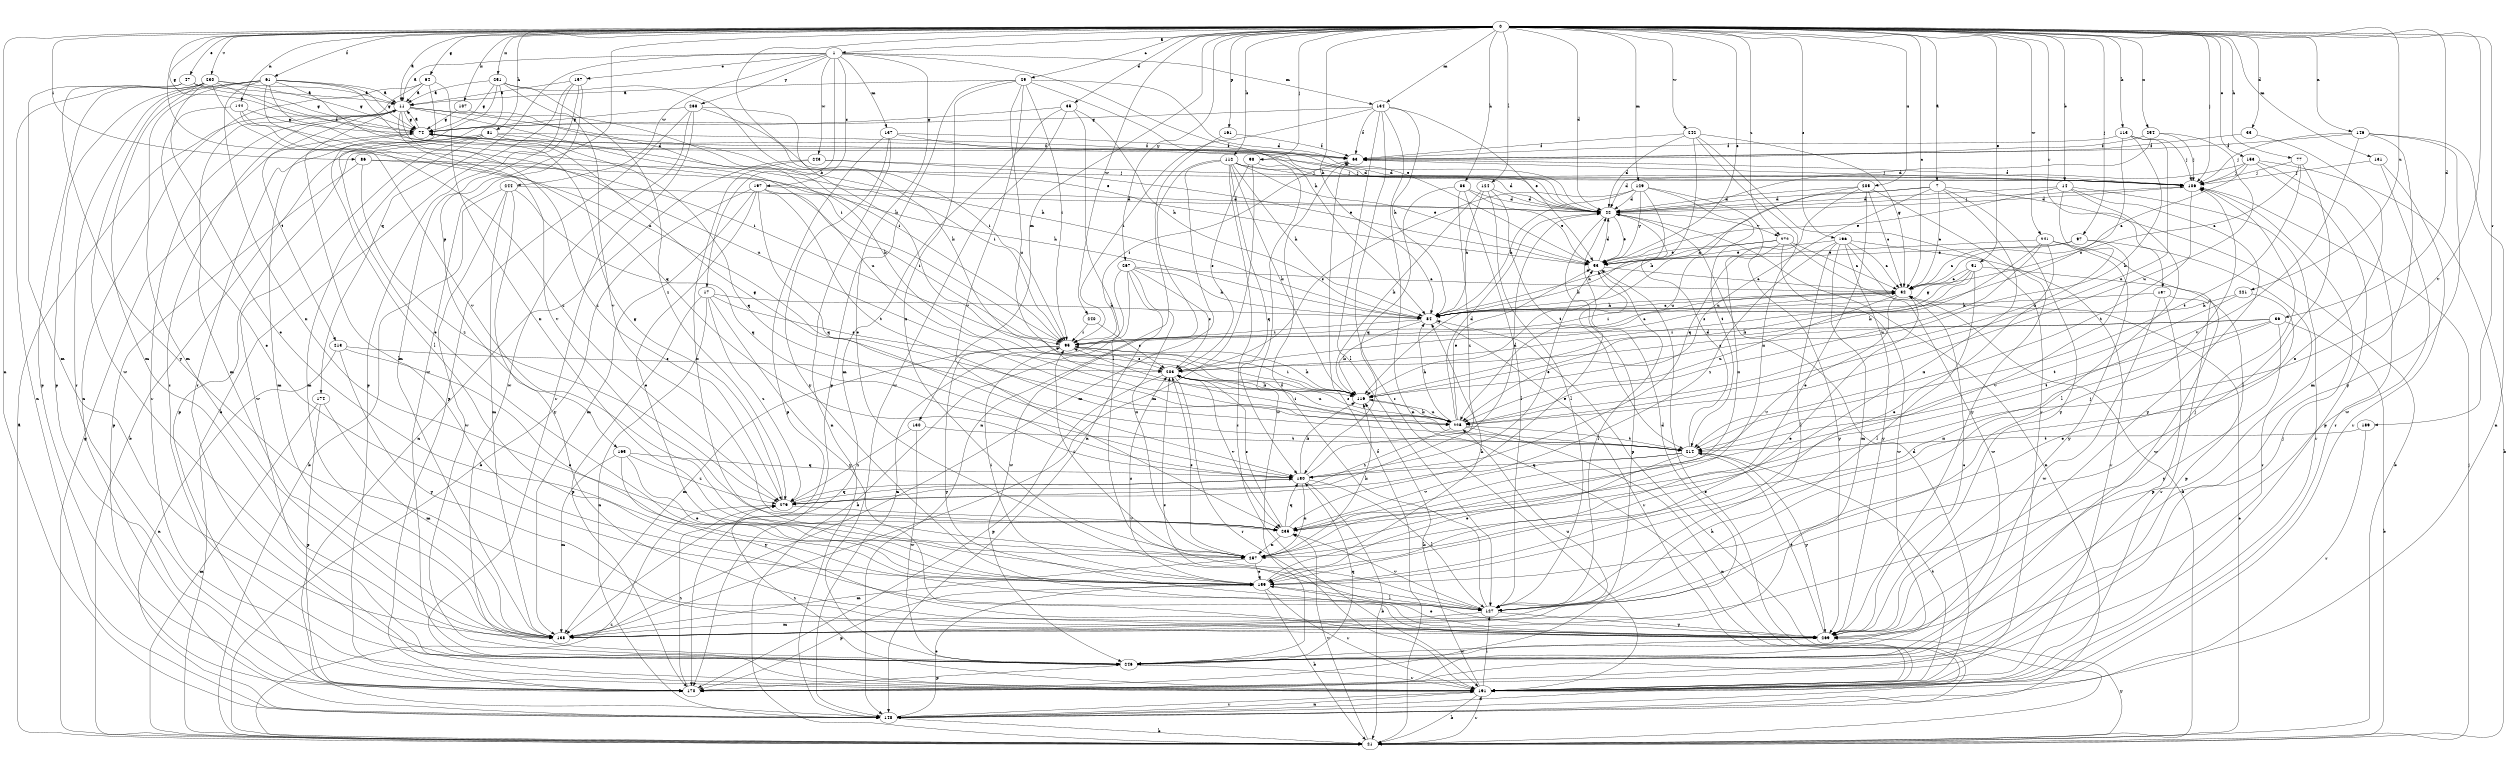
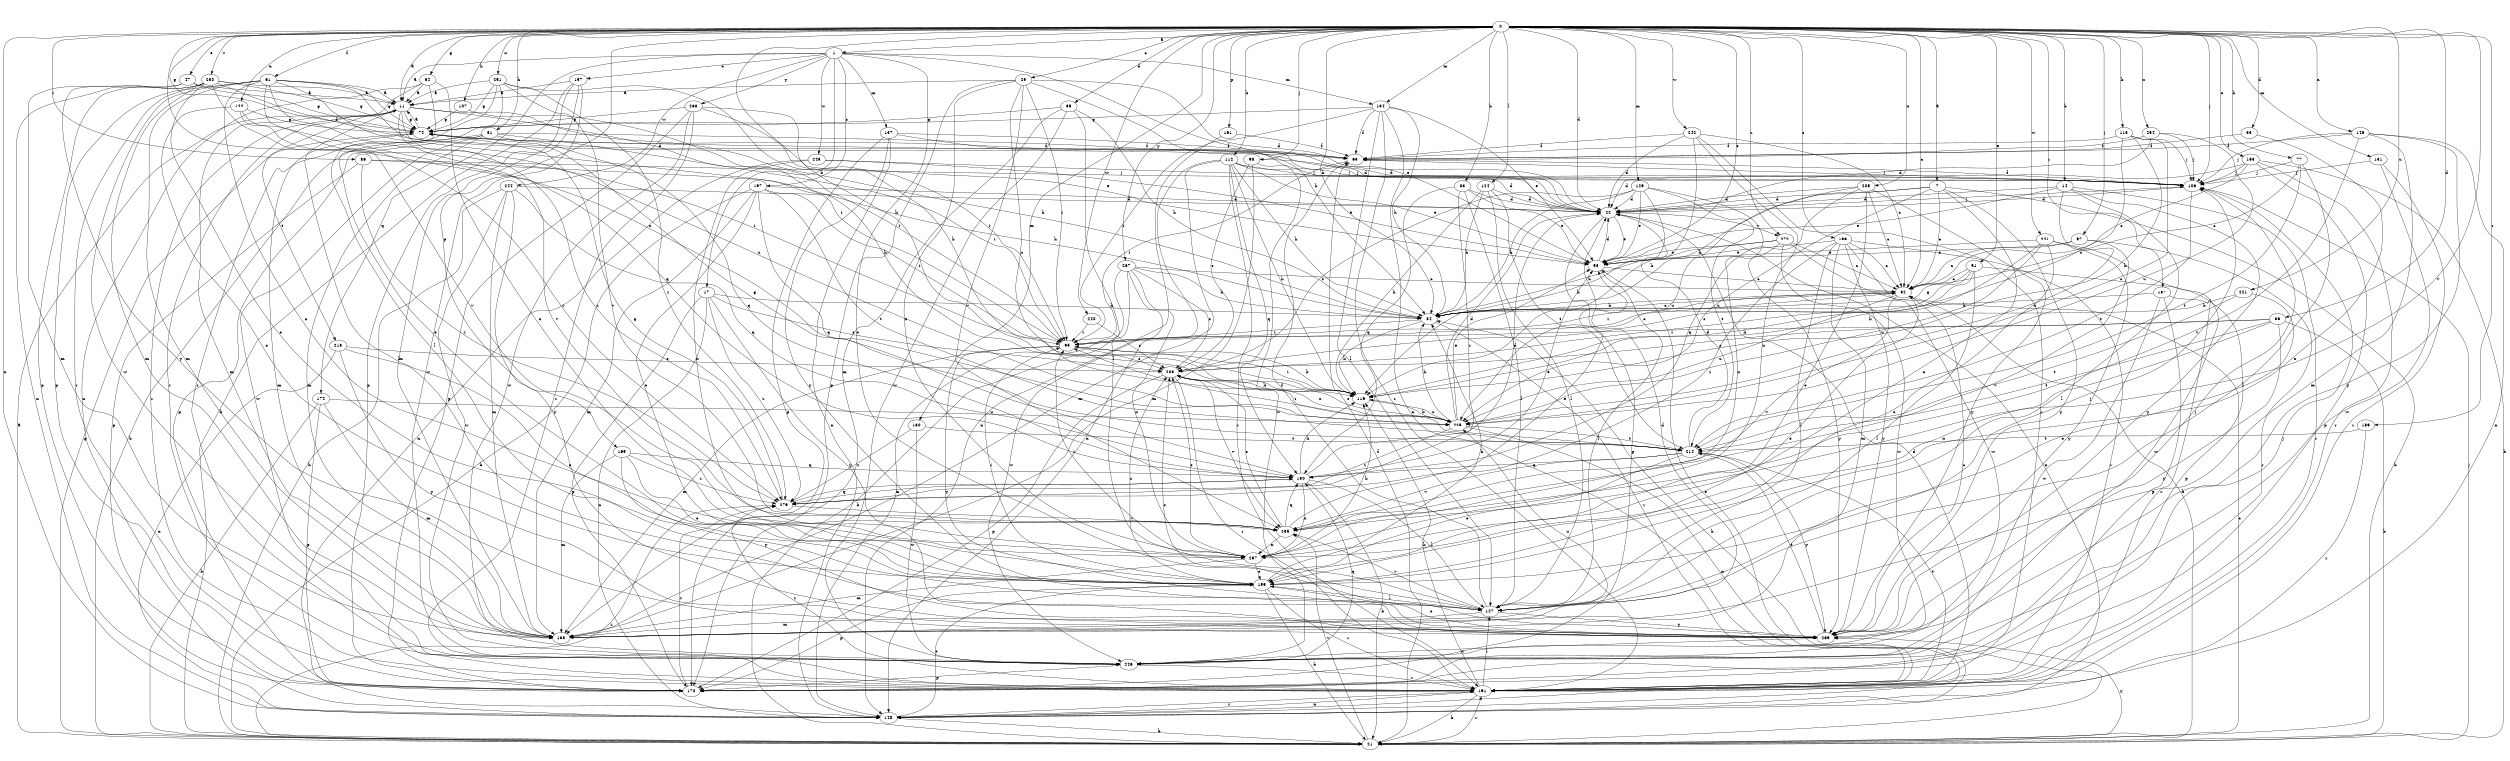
(1900, 213) -> (1900, 213)
(1640, 226) -> (1640, 226)
(909, 305) -> (888, 412)
(202, 572) -> (202, 572)
